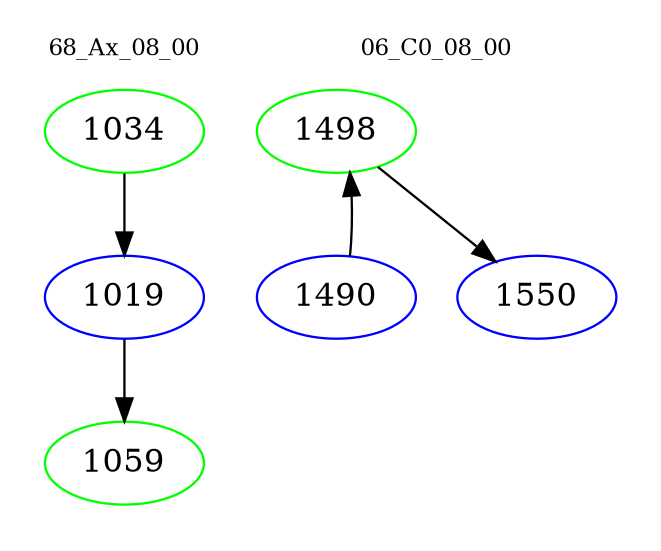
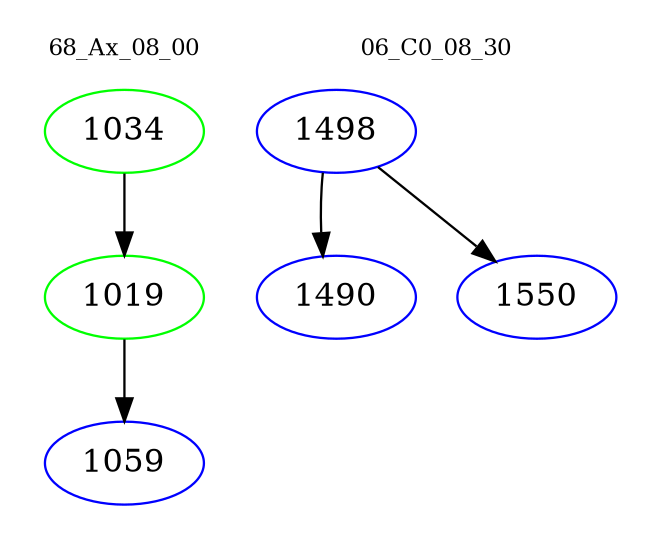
(437, 50) -> (437, 50)
(336, 131) -> (336, 131)
(352, 226) -> (321, 203)
(124, 297) -> (124, 297)
(124, 463) -> (124, 463)
